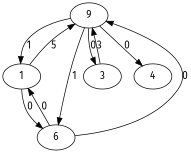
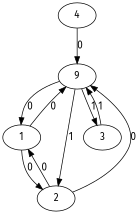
(118, 43) -> (77, 42)
(29, 46) -> (30, 107)
(54, 46) -> (53, 107)
(93, 46) -> (94, 107)
(99, 46) -> (101, 107)
(56, 137) -> (56, 198)
